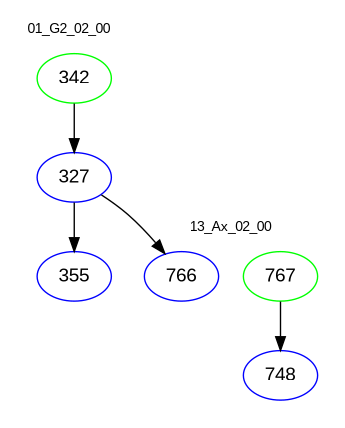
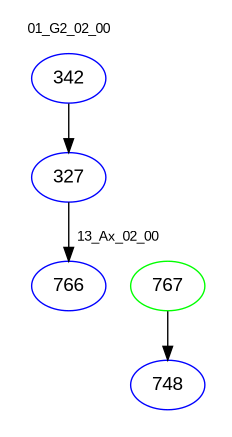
(74, 78) -> (69, 78)
(74, 276) -> none
